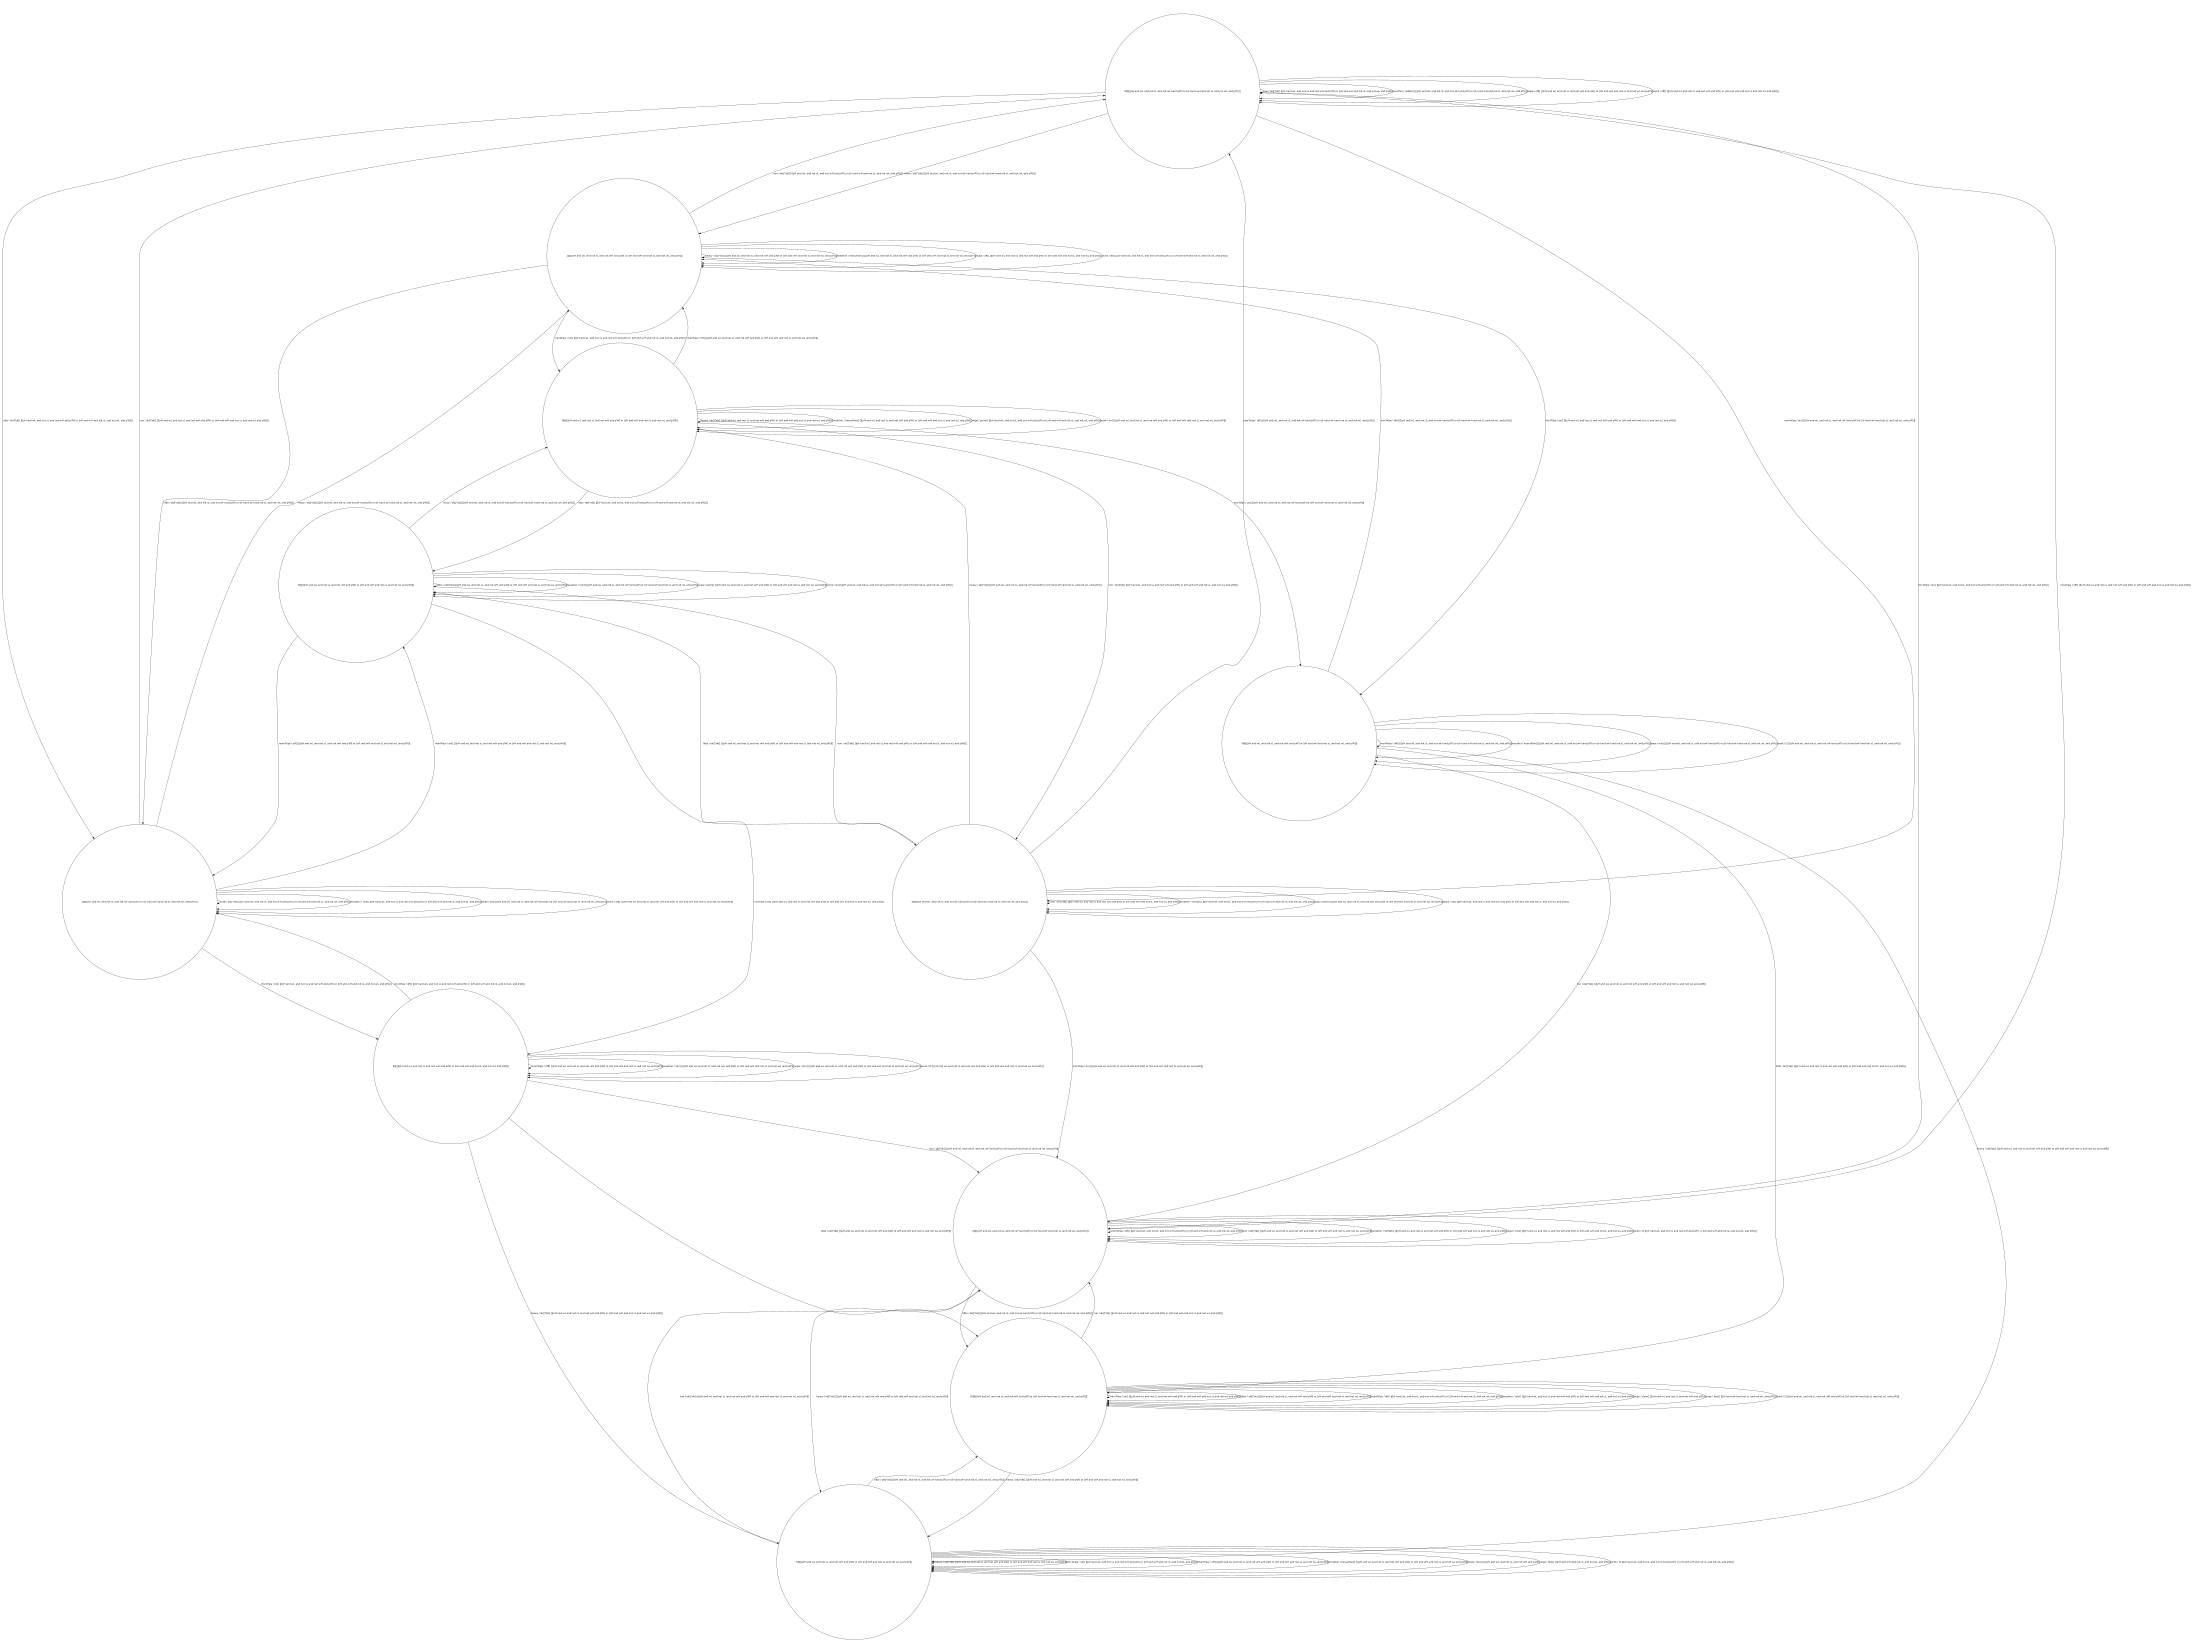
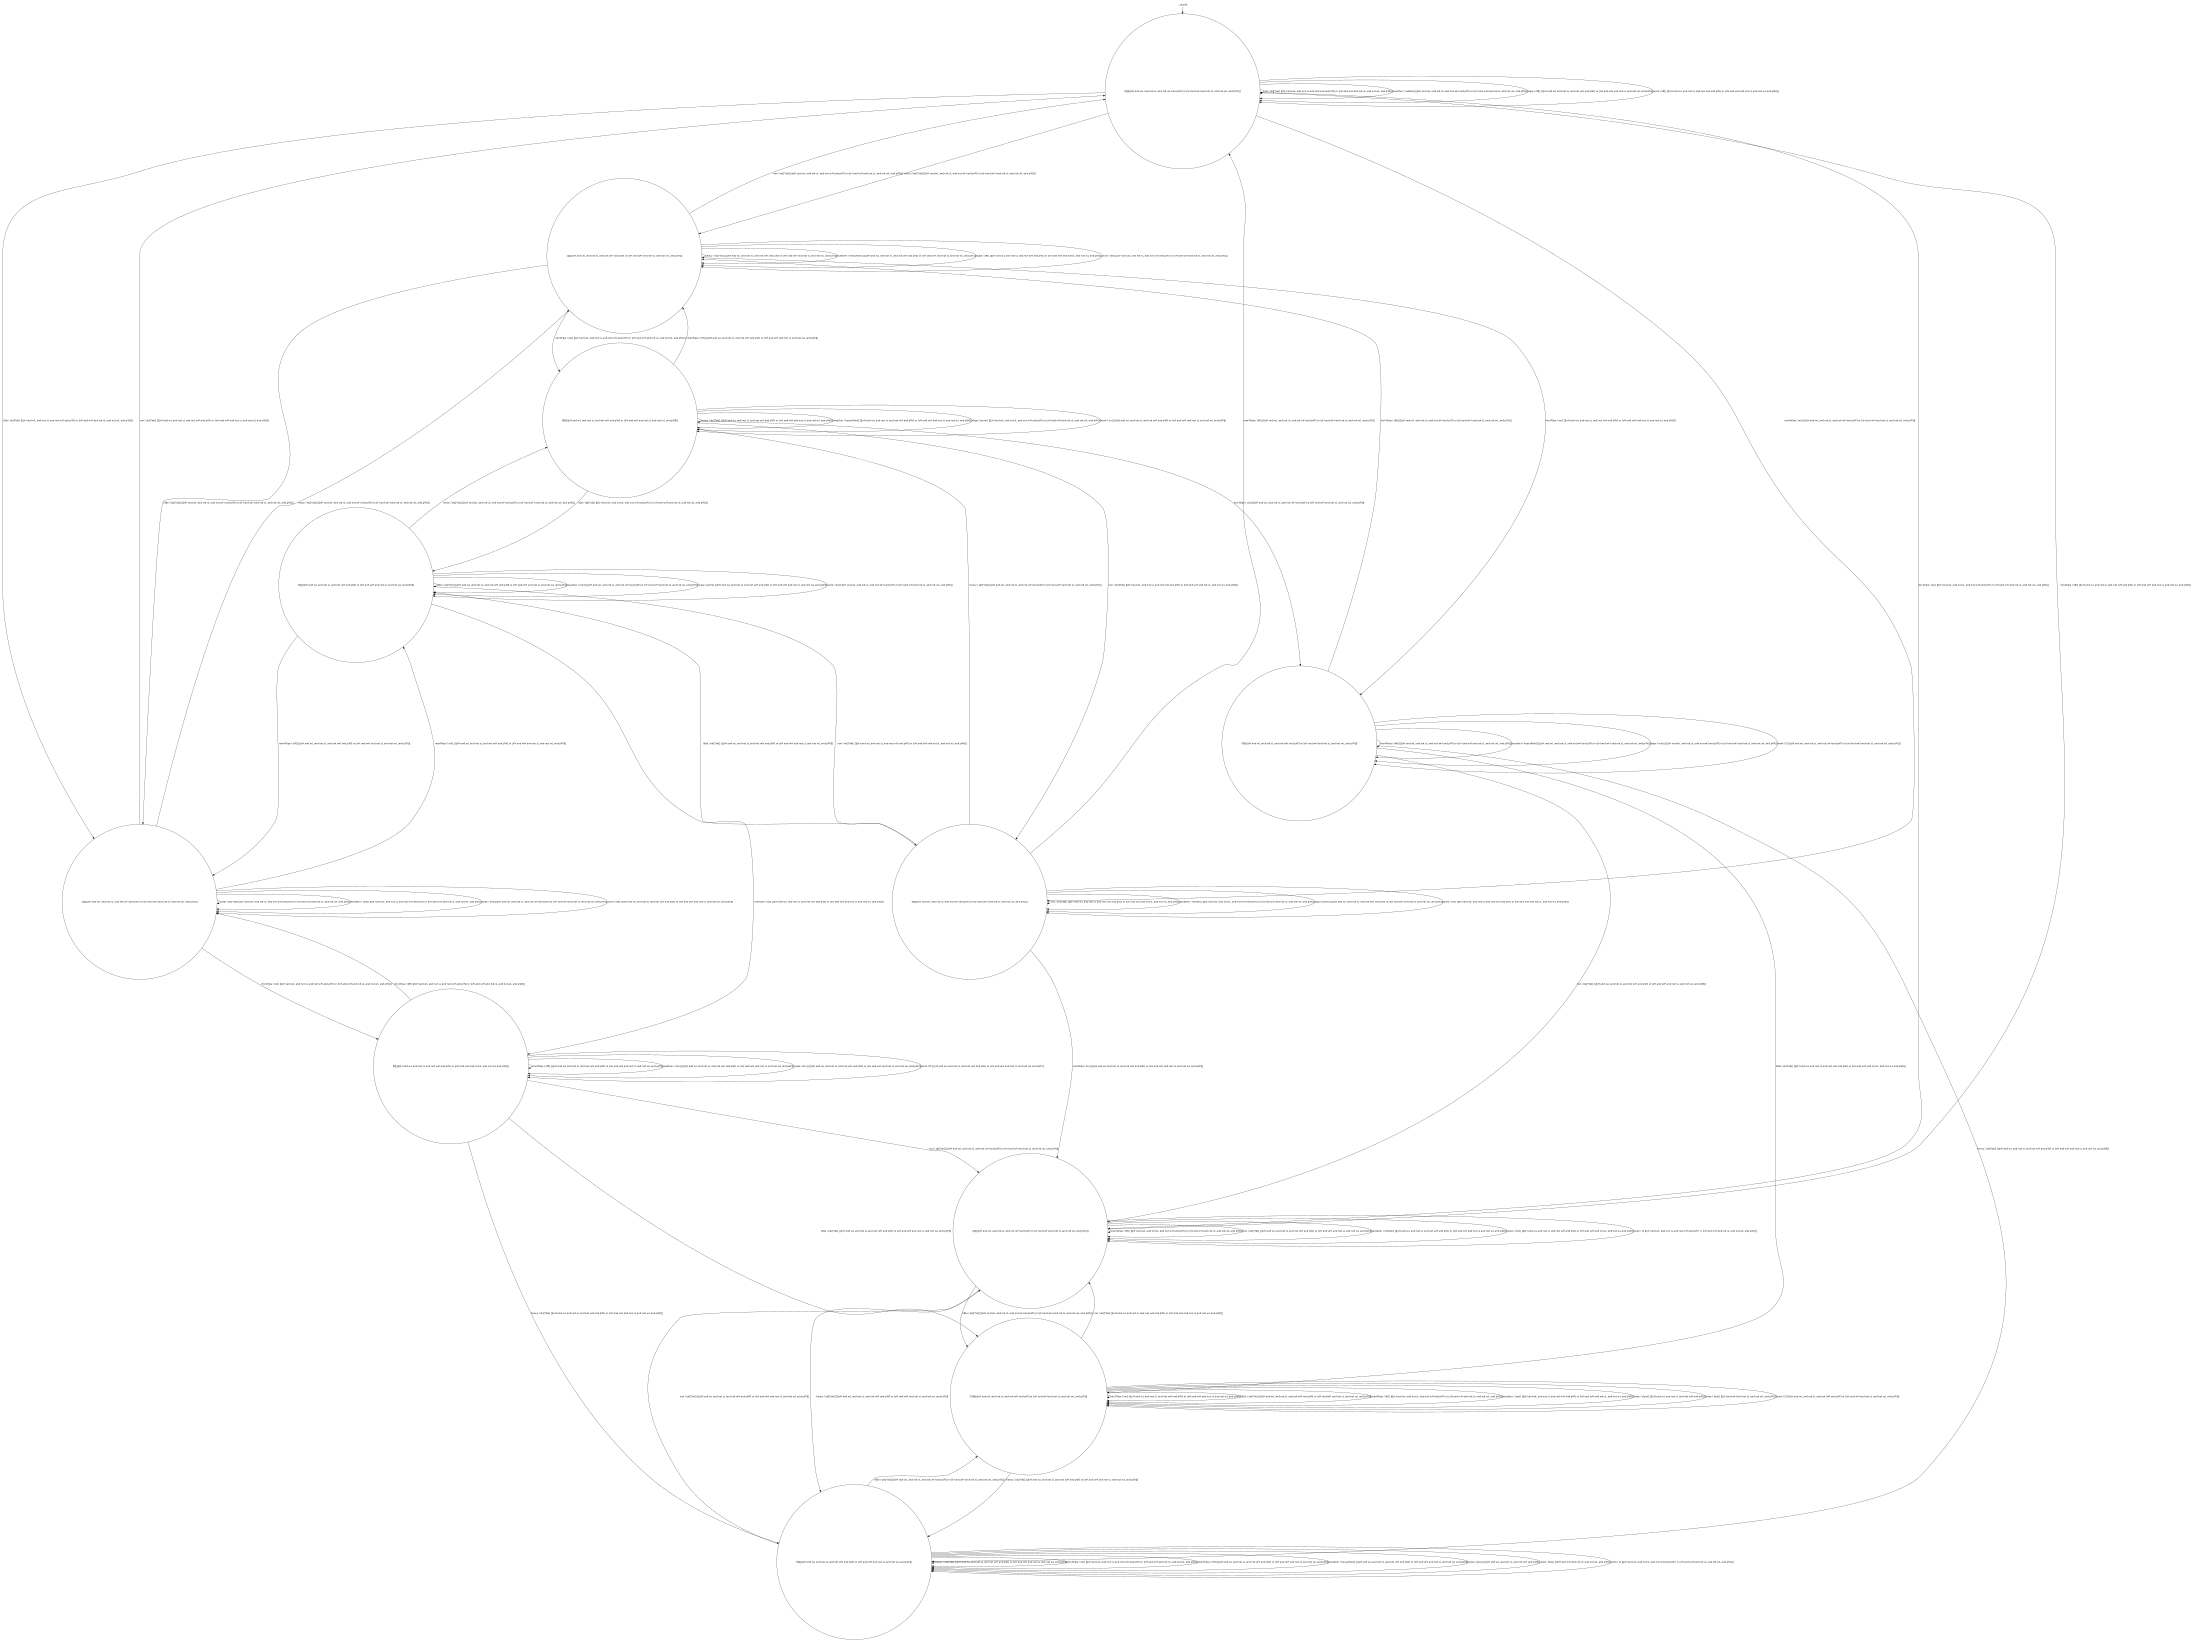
none -> (1183, 5)
